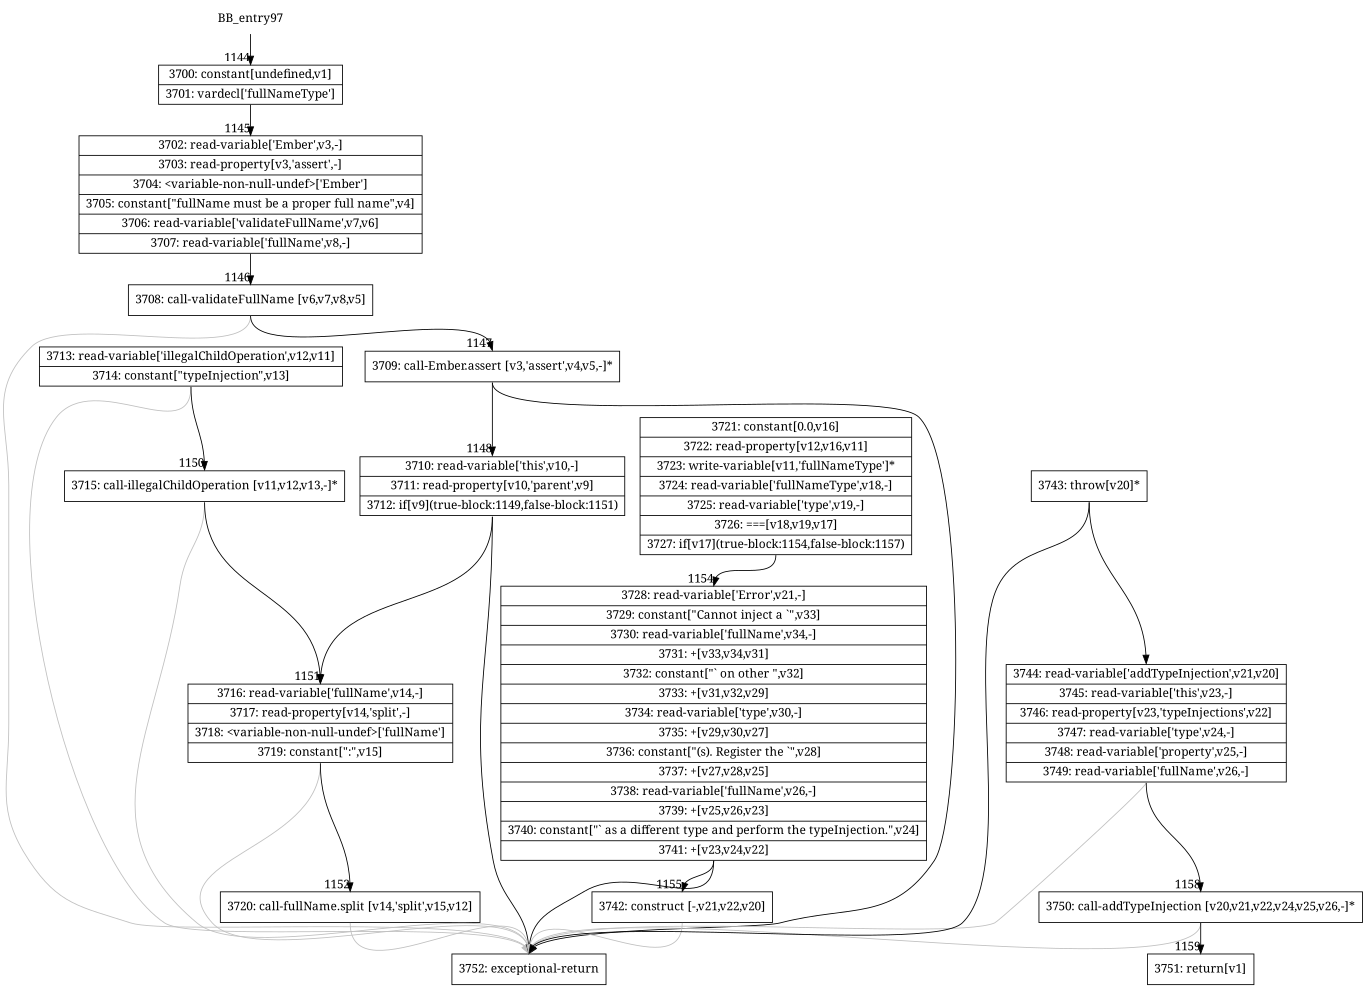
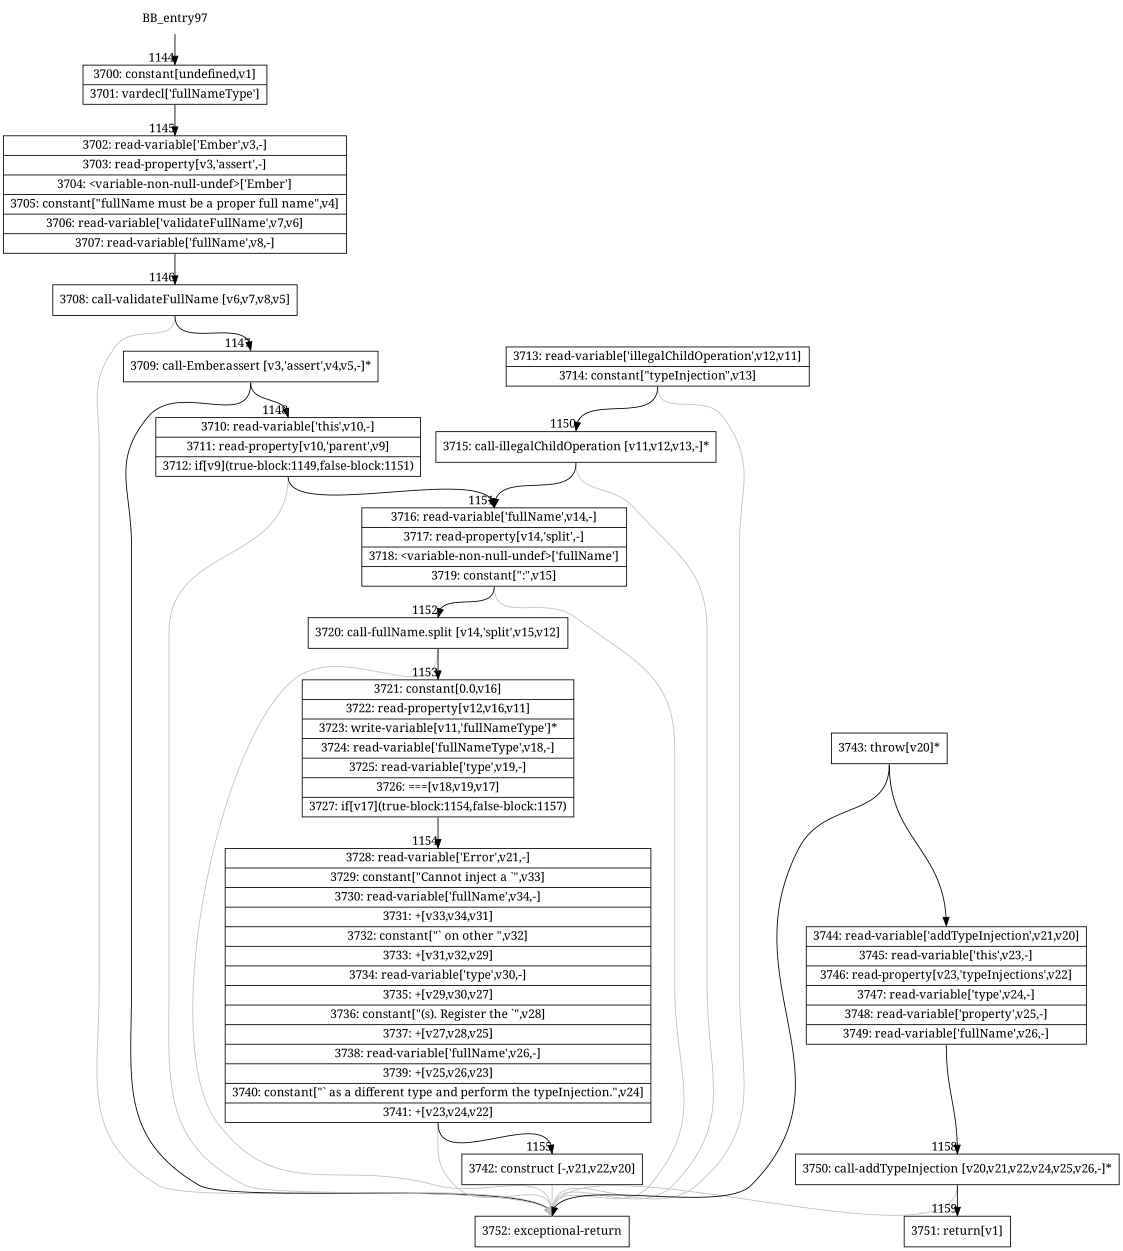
none -> (438, 660)
(481, 735) -> (169, 972)
(617, 883) -> (450, 1180)
(866, 929) -> none
